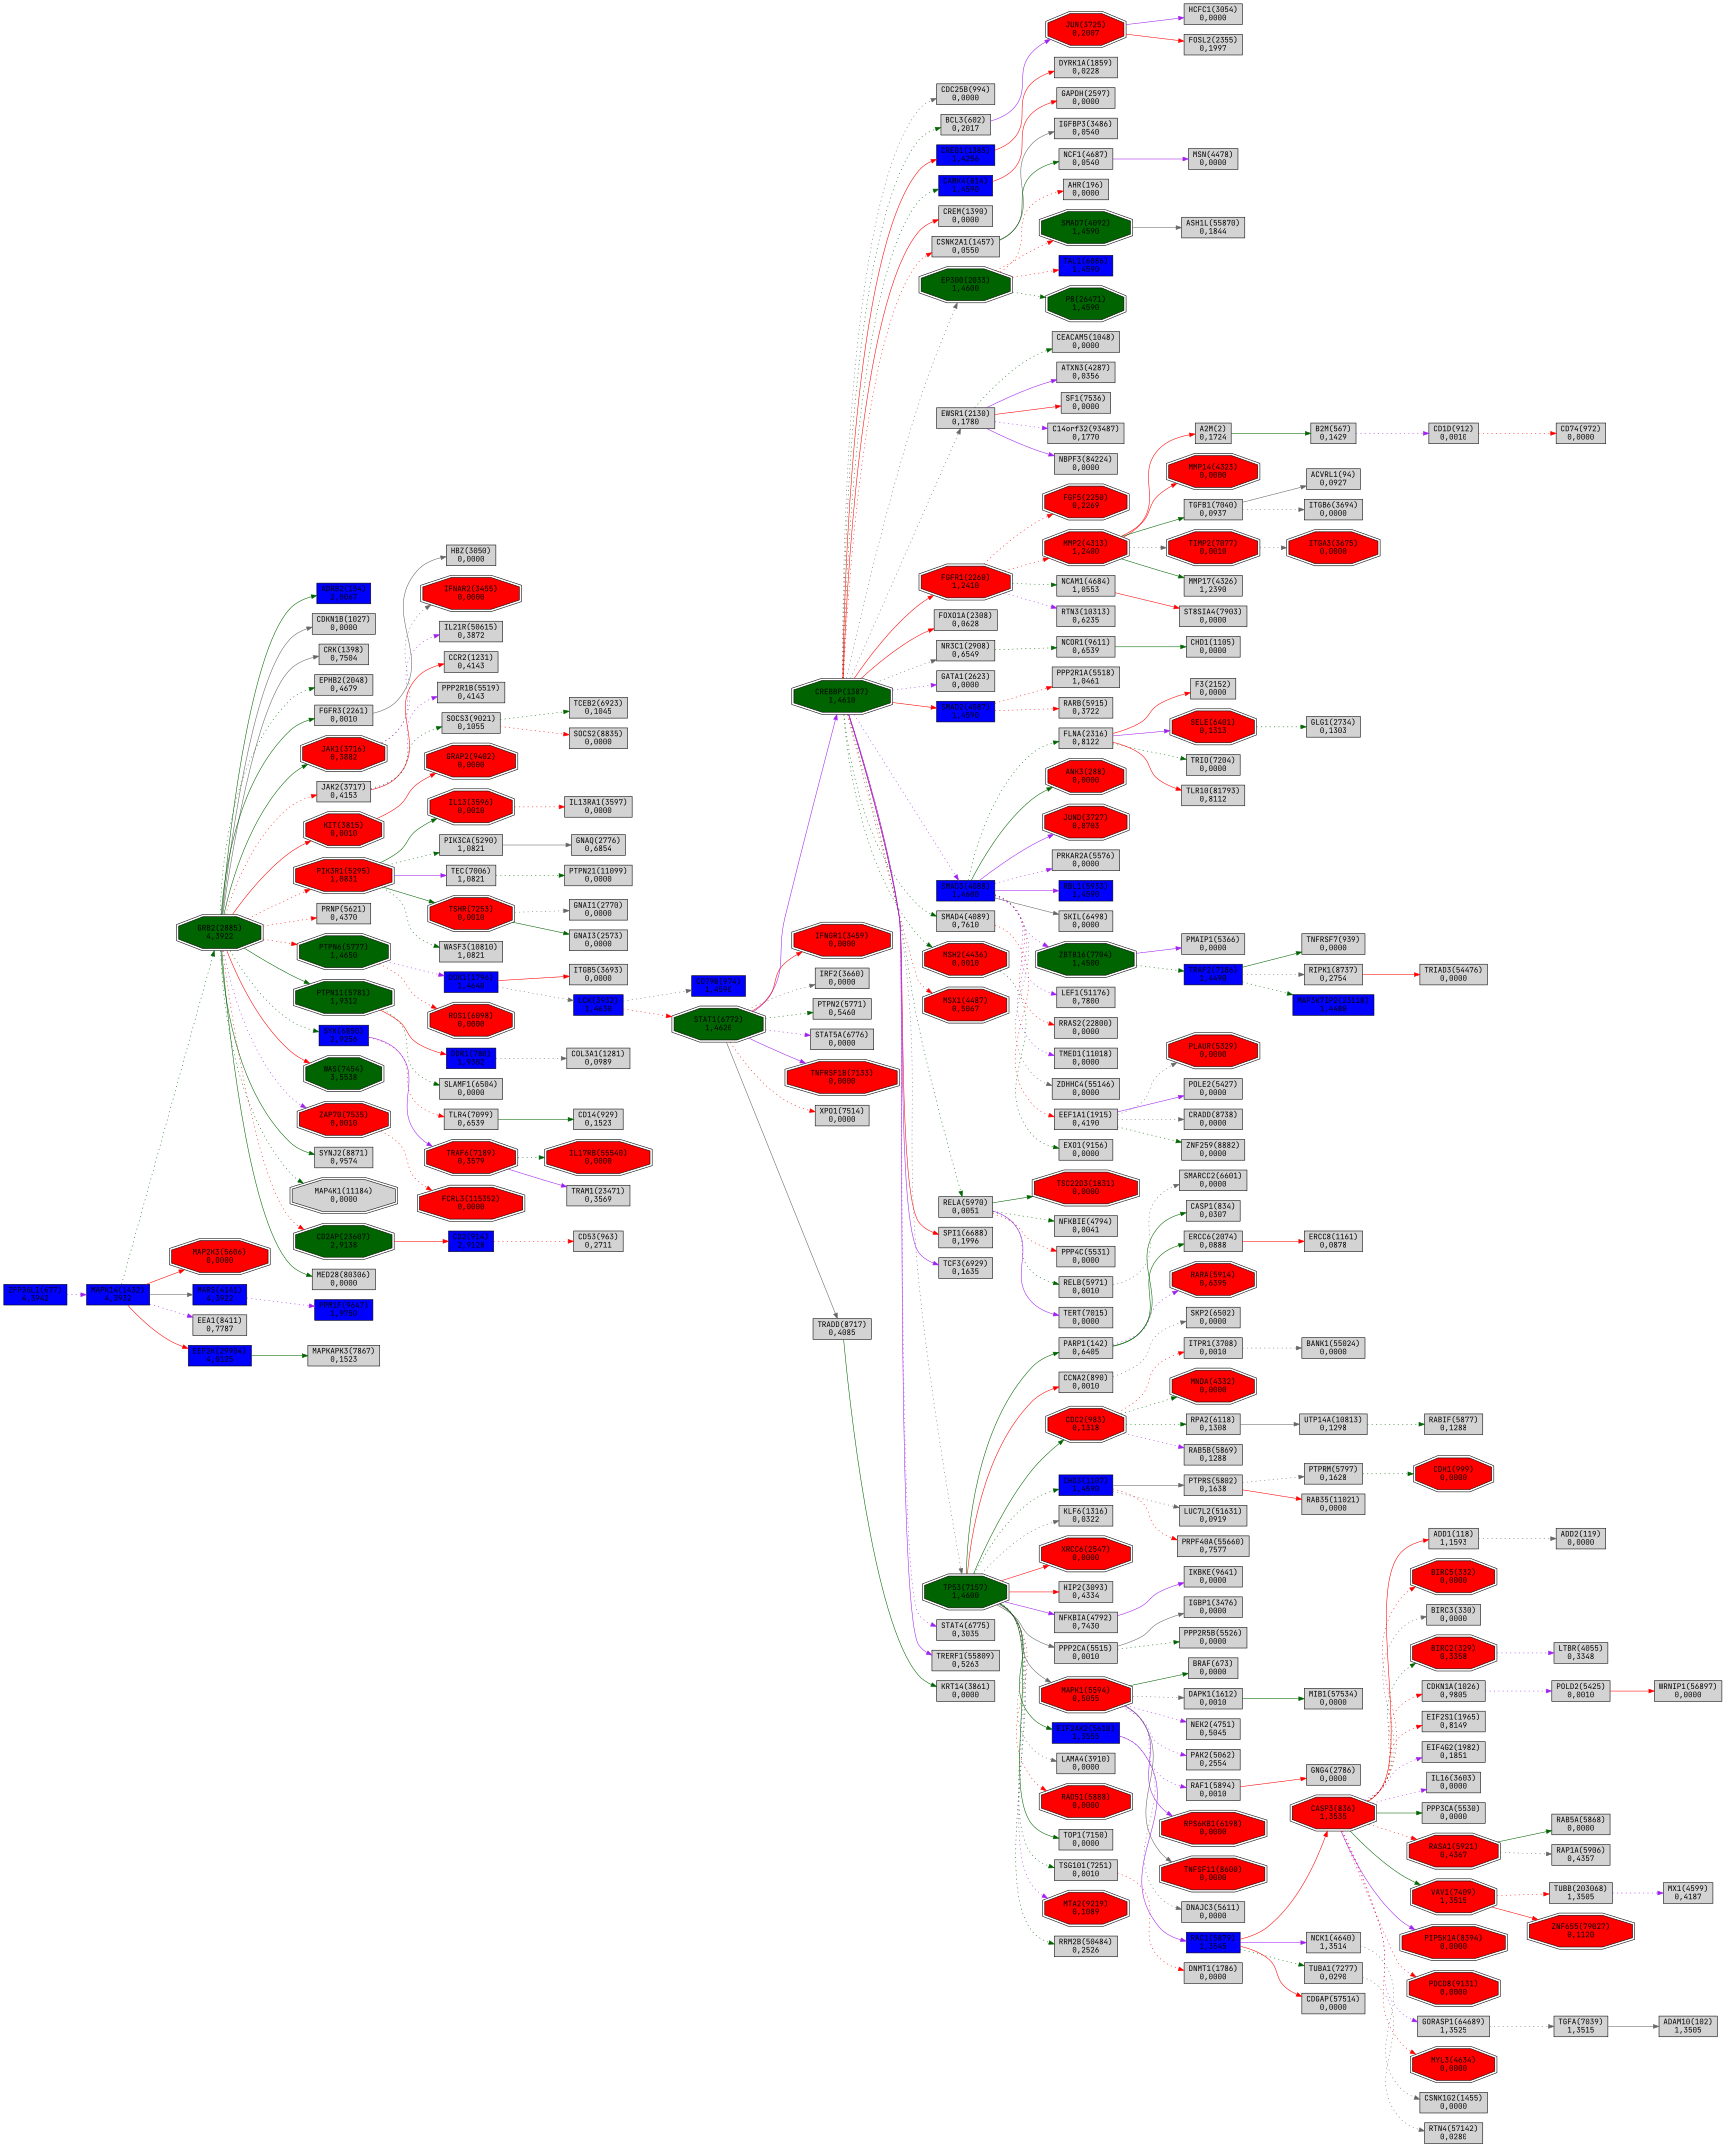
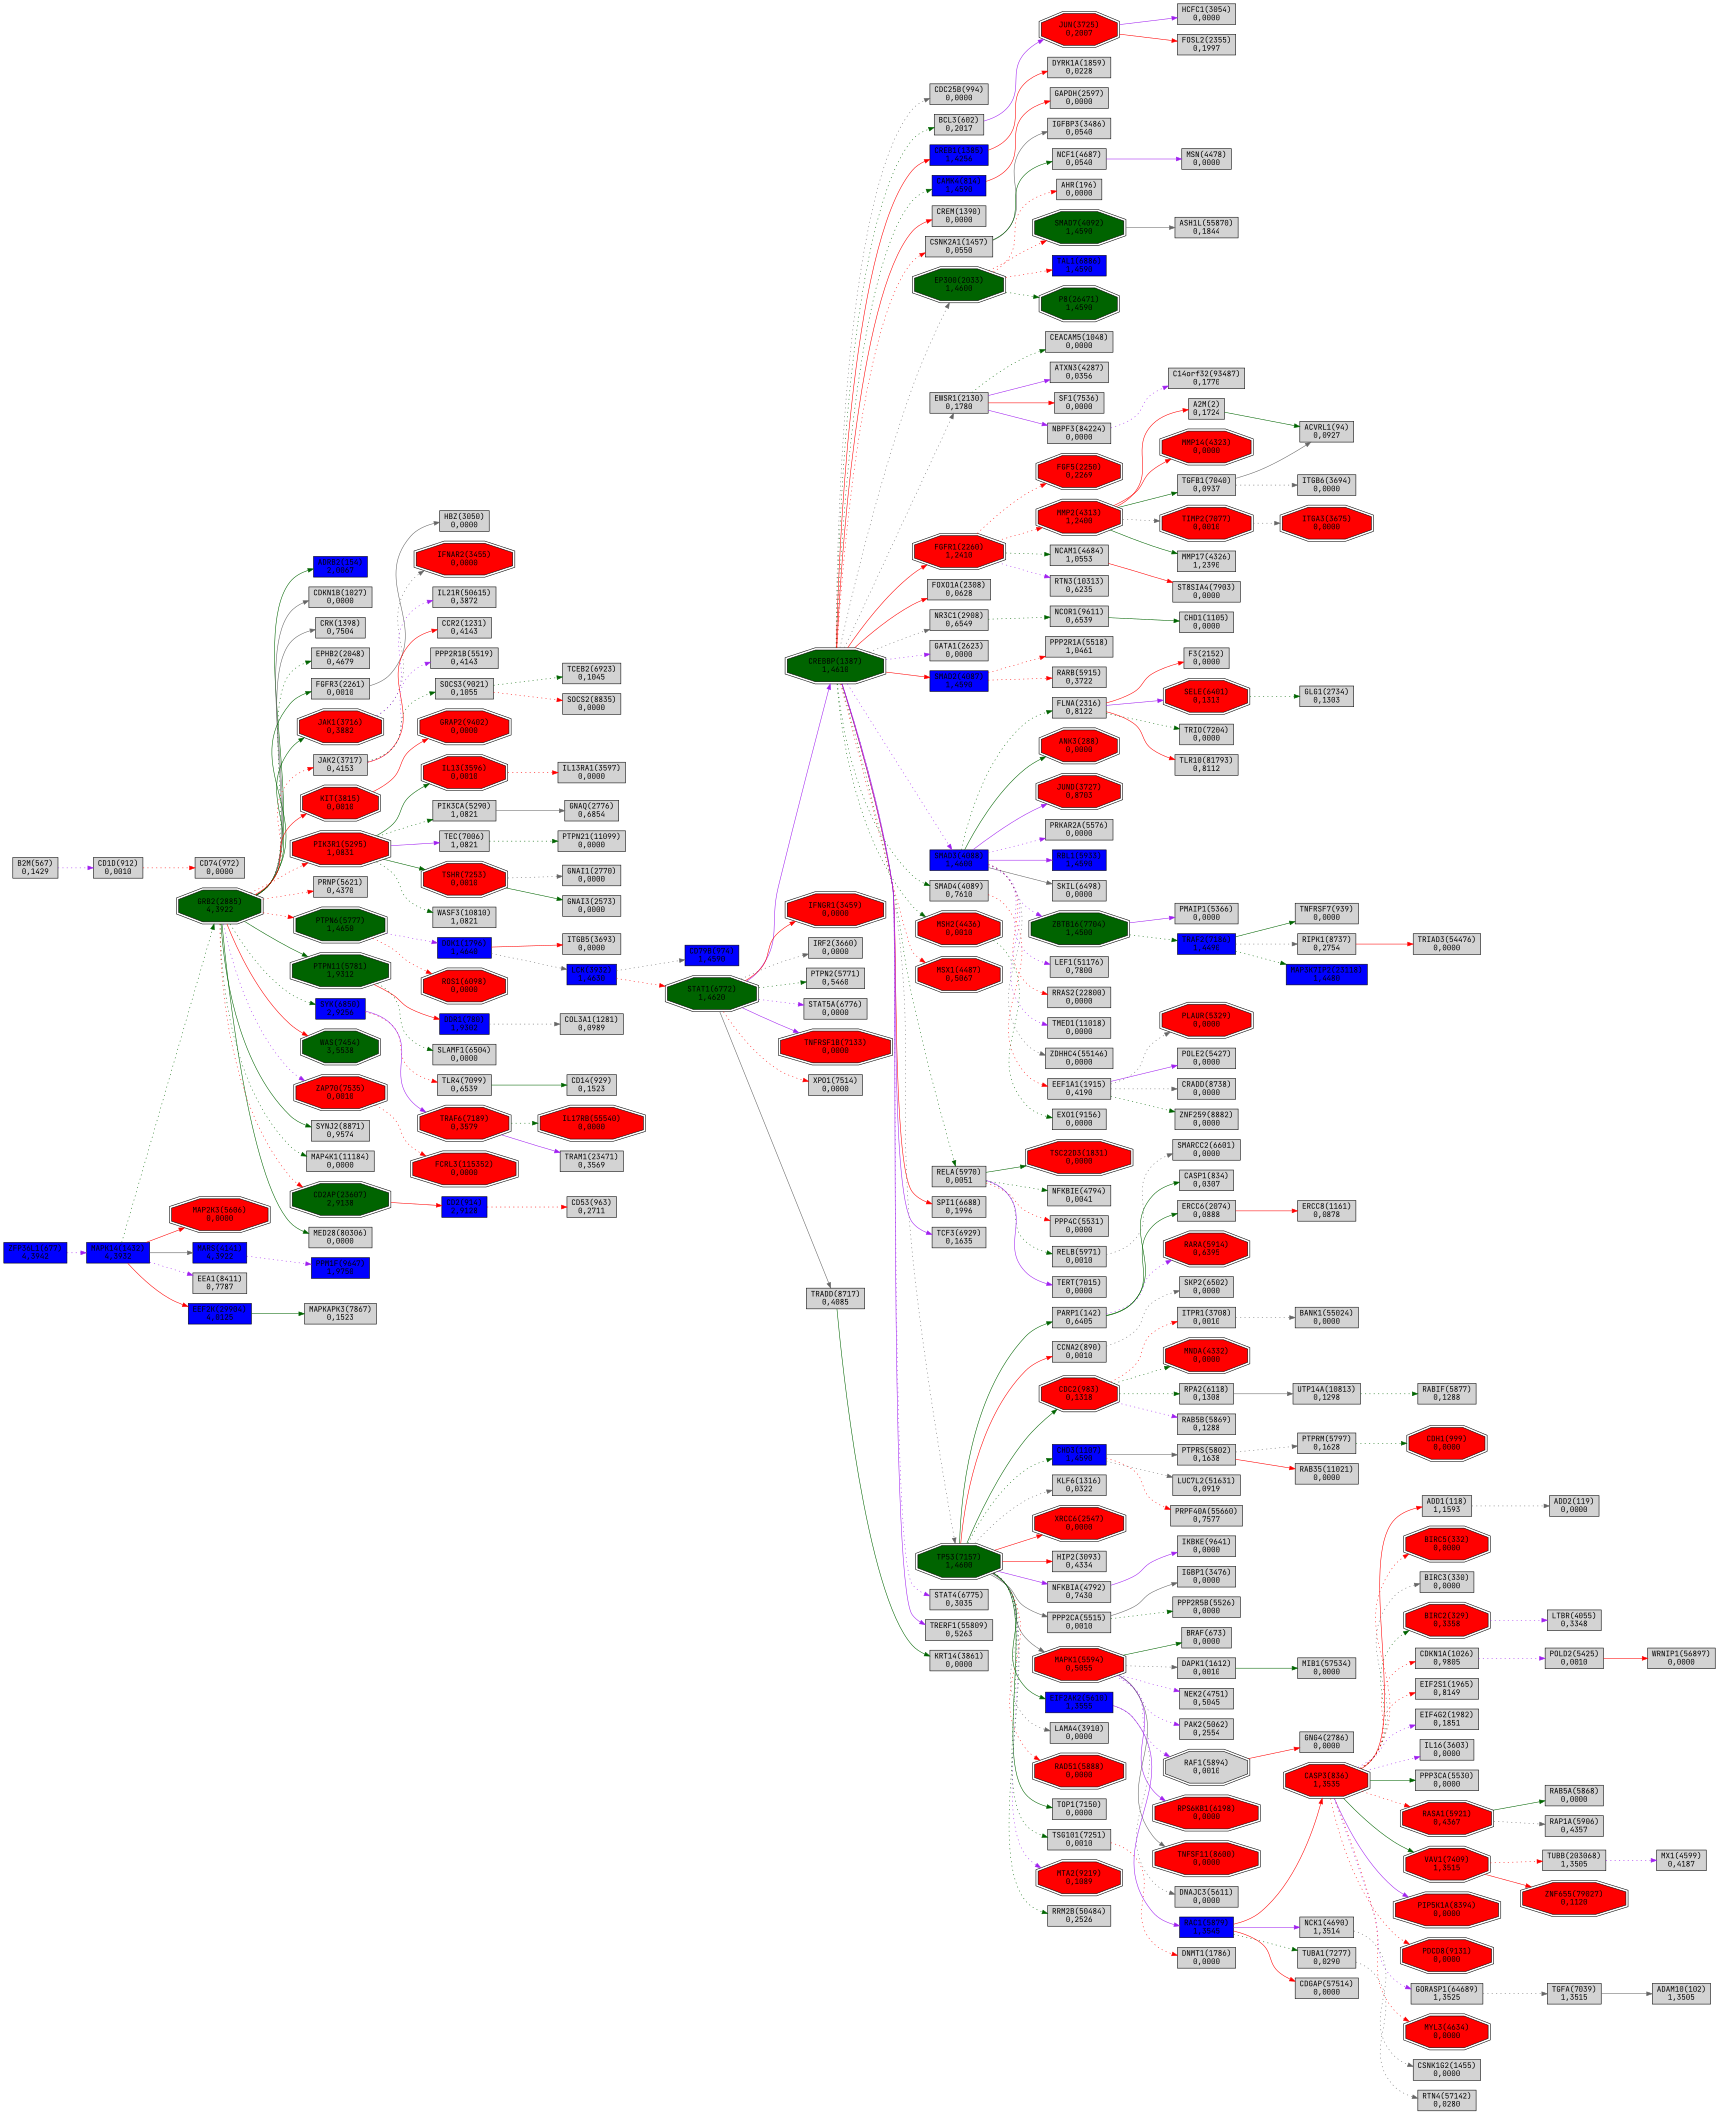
(1019, 425) -> (1140, 411)
(1268, 433) -> (1260, 419)
(344, 1196) -> (340, 1161)
(1213, 1790) -> (1207, 1767)
(1333, 1943) -> (1327, 1927)
